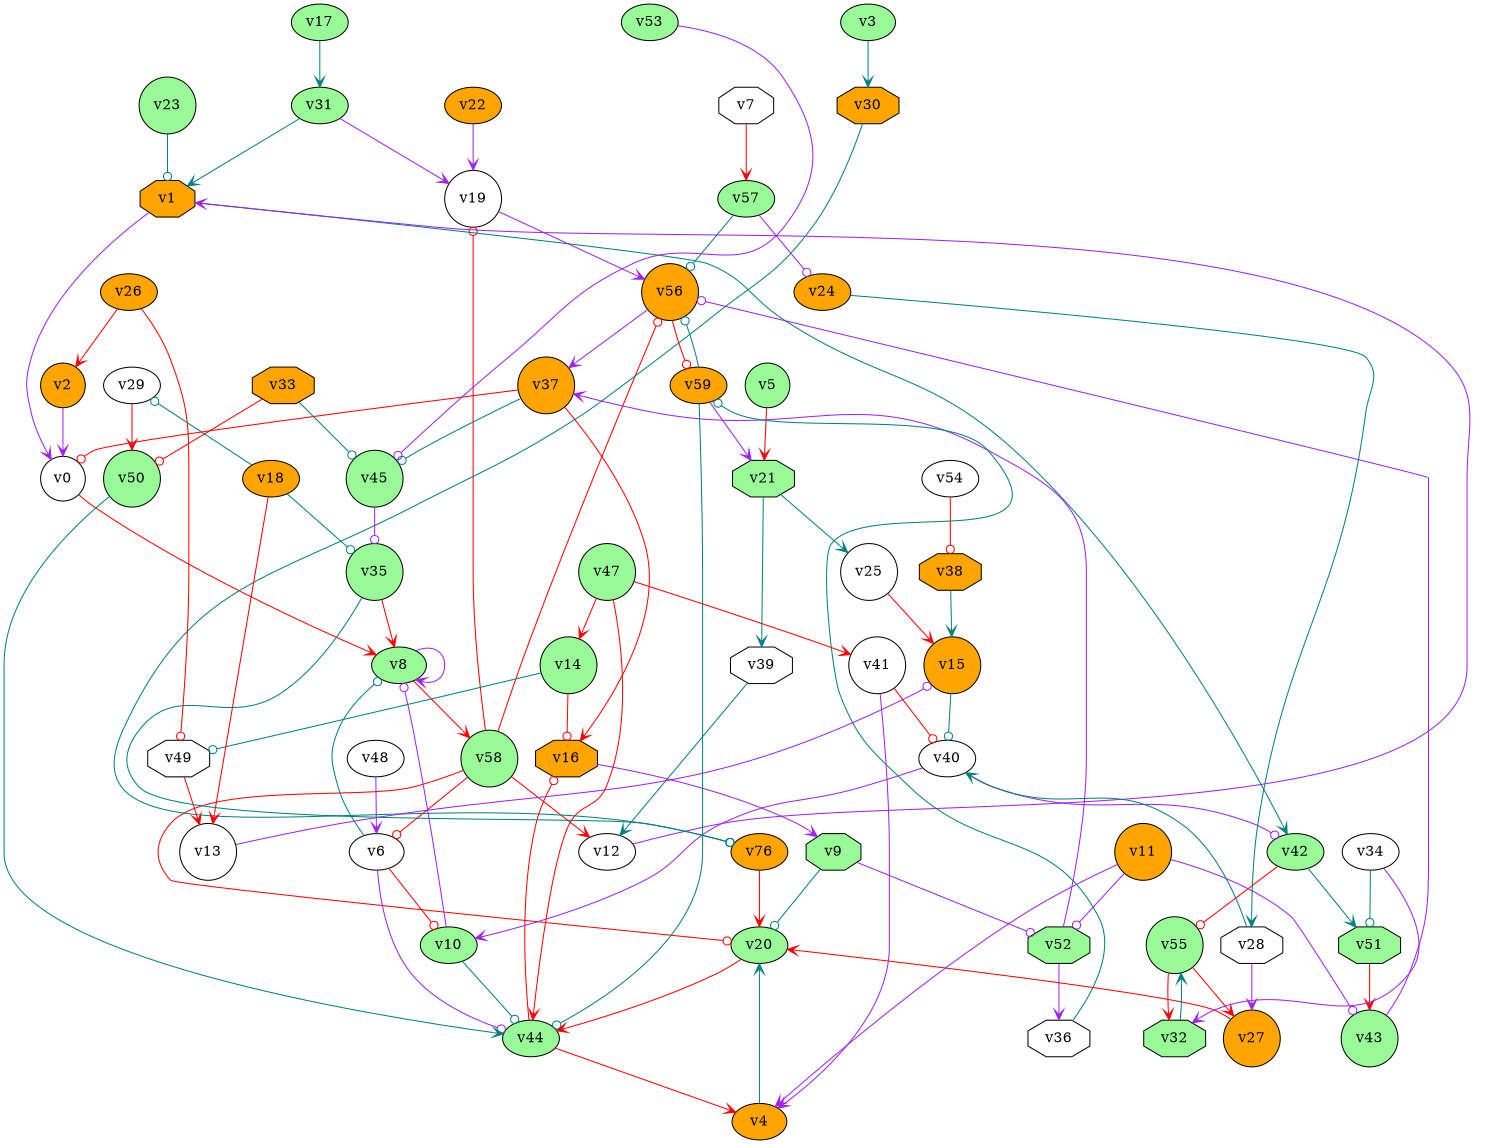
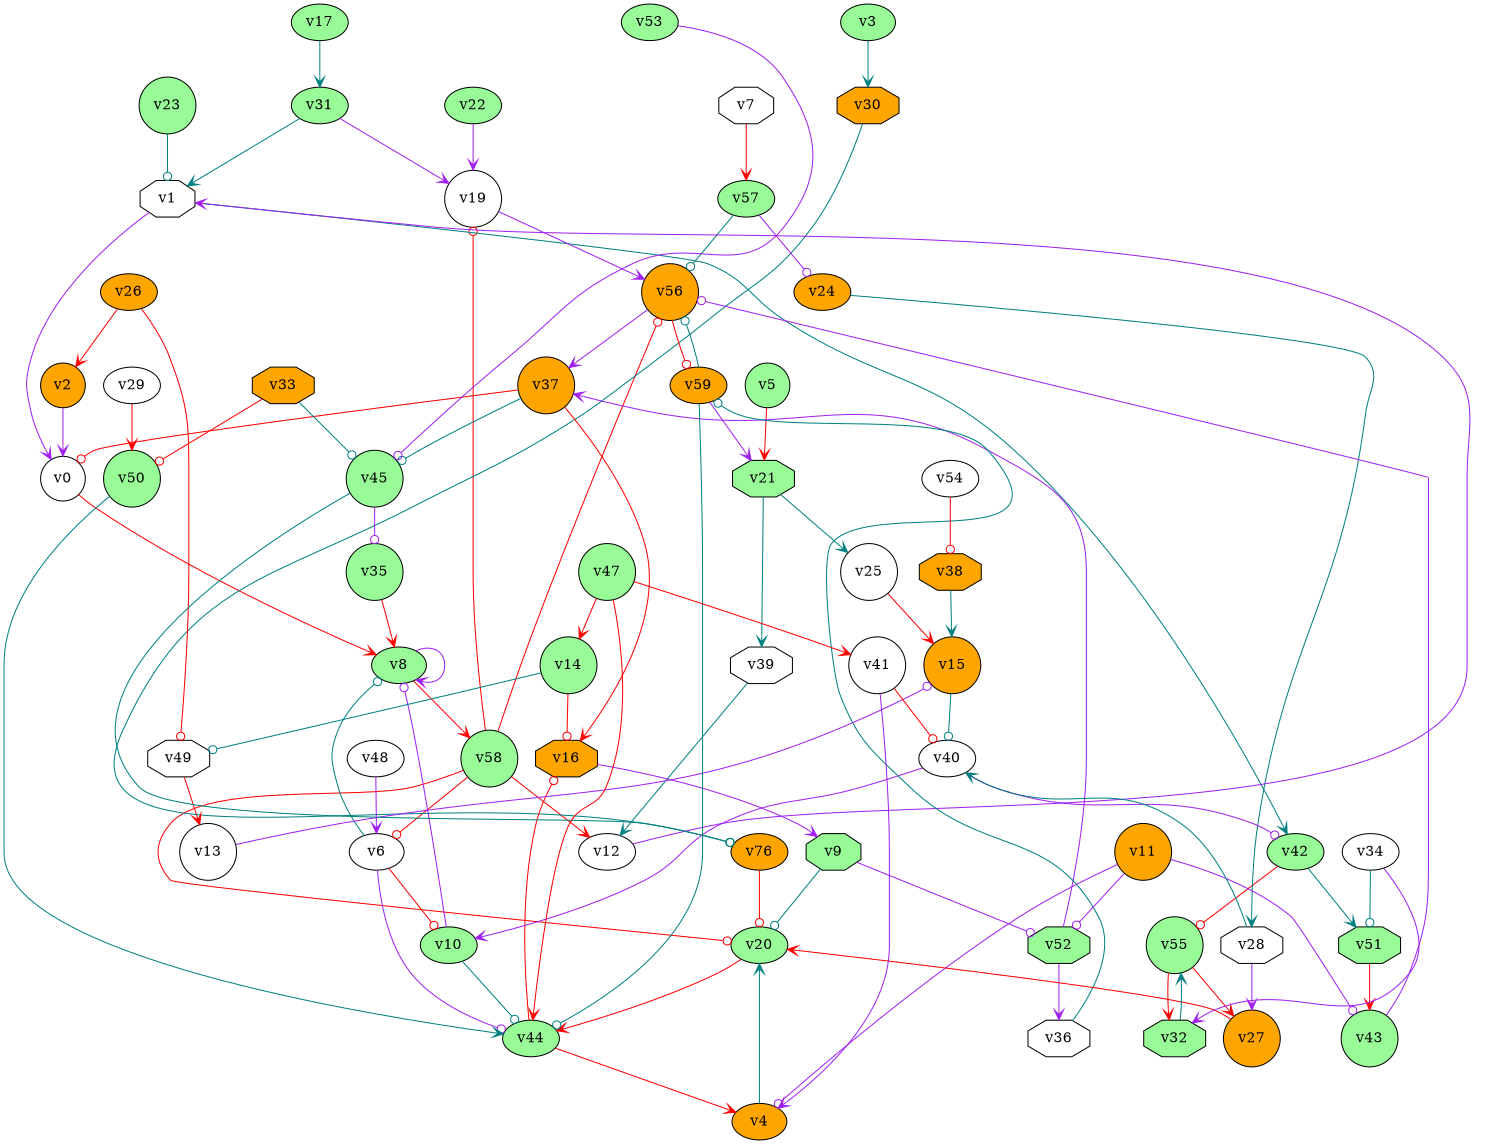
(473, 105) -> (473, 105)
(168, 199) -> (168, 199)
(271, 479) -> none
(238, 810) -> (229, 809)
(759, 894) -> (759, 894)
(934, 977) -> (934, 977)
